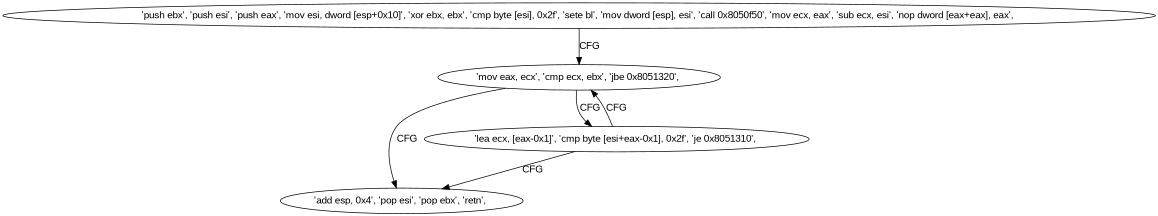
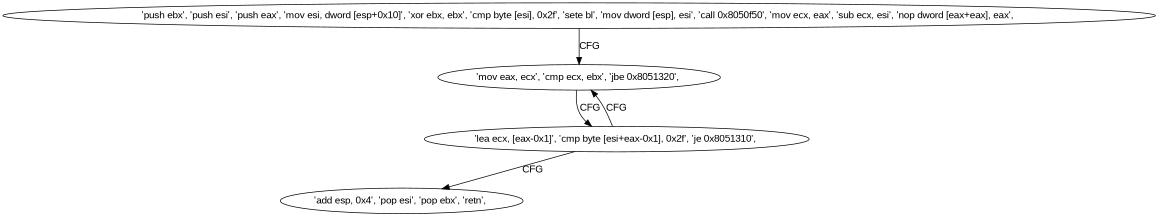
(422, 110) -> none
